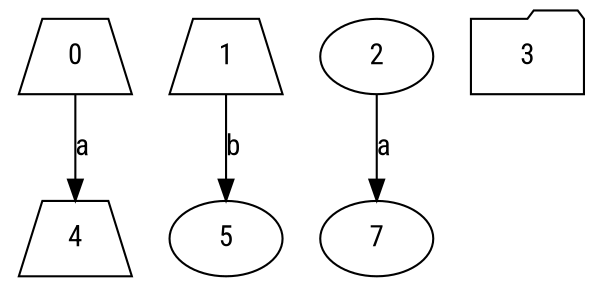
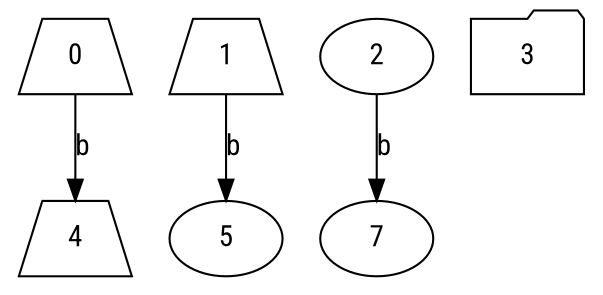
(83, 148) -> (83, 148)
(384, 148) -> (384, 148)
